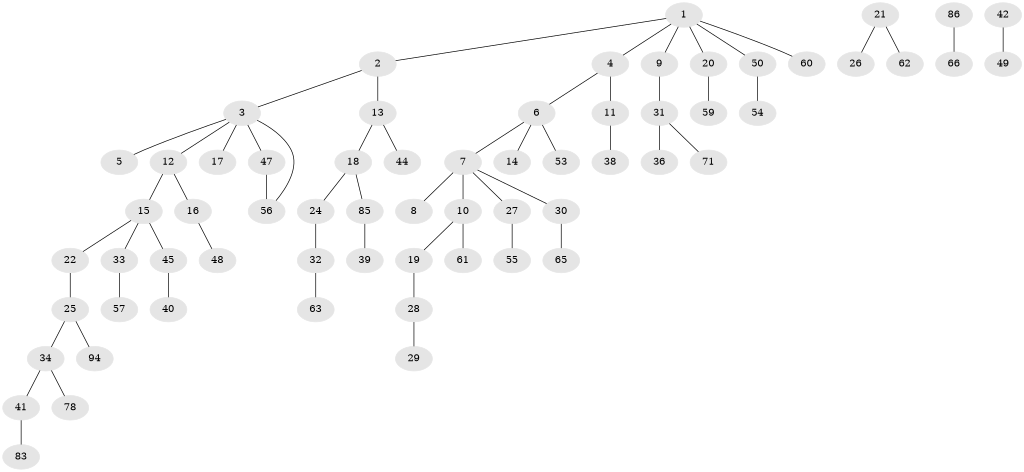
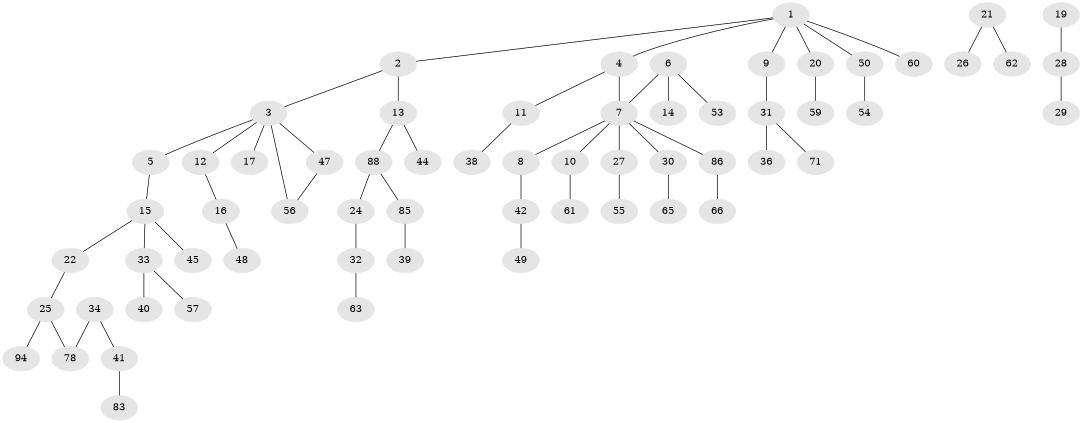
(573, 89) -> (619, 89)
none -> (668, 138)
(353, 162) -> (374, 162)
(156, 187) -> (148, 187)
none -> (521, 187)
(439, 236) -> none
(168, 285) -> (144, 285)
(58, 334) -> (58, 334)
